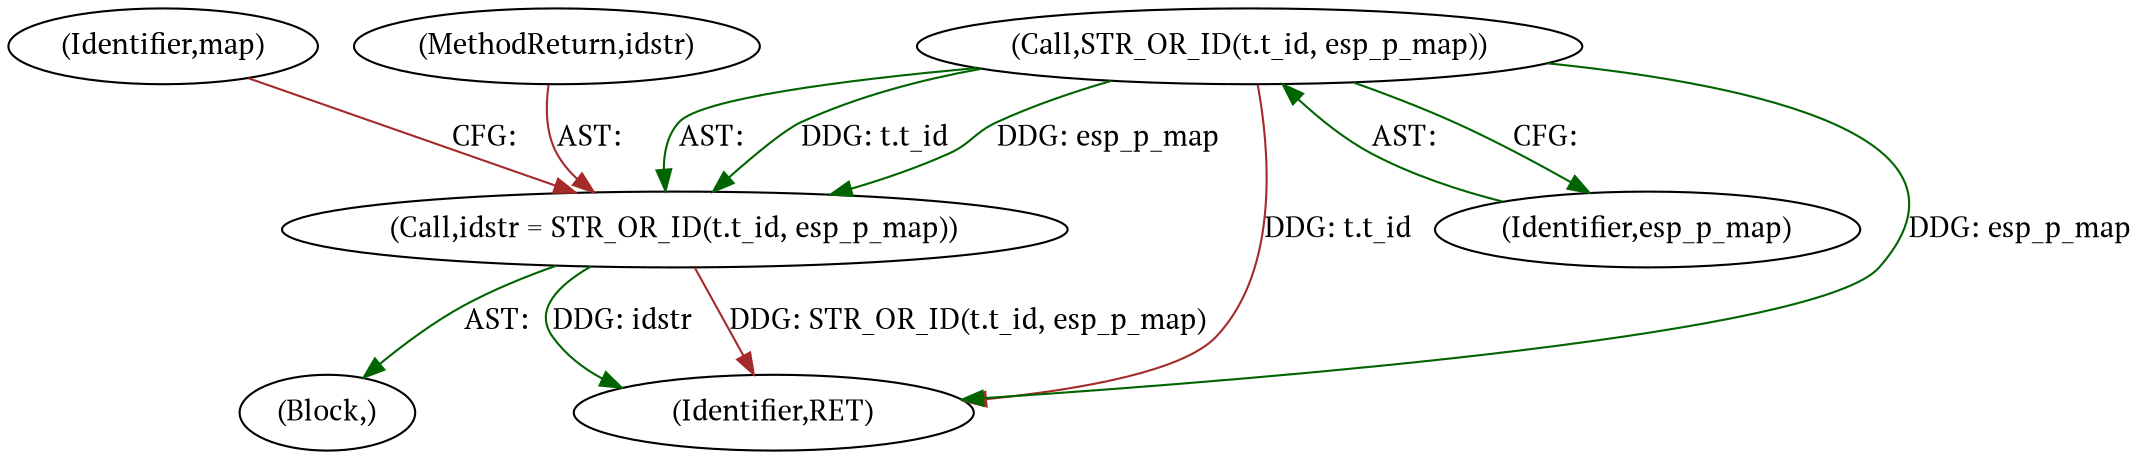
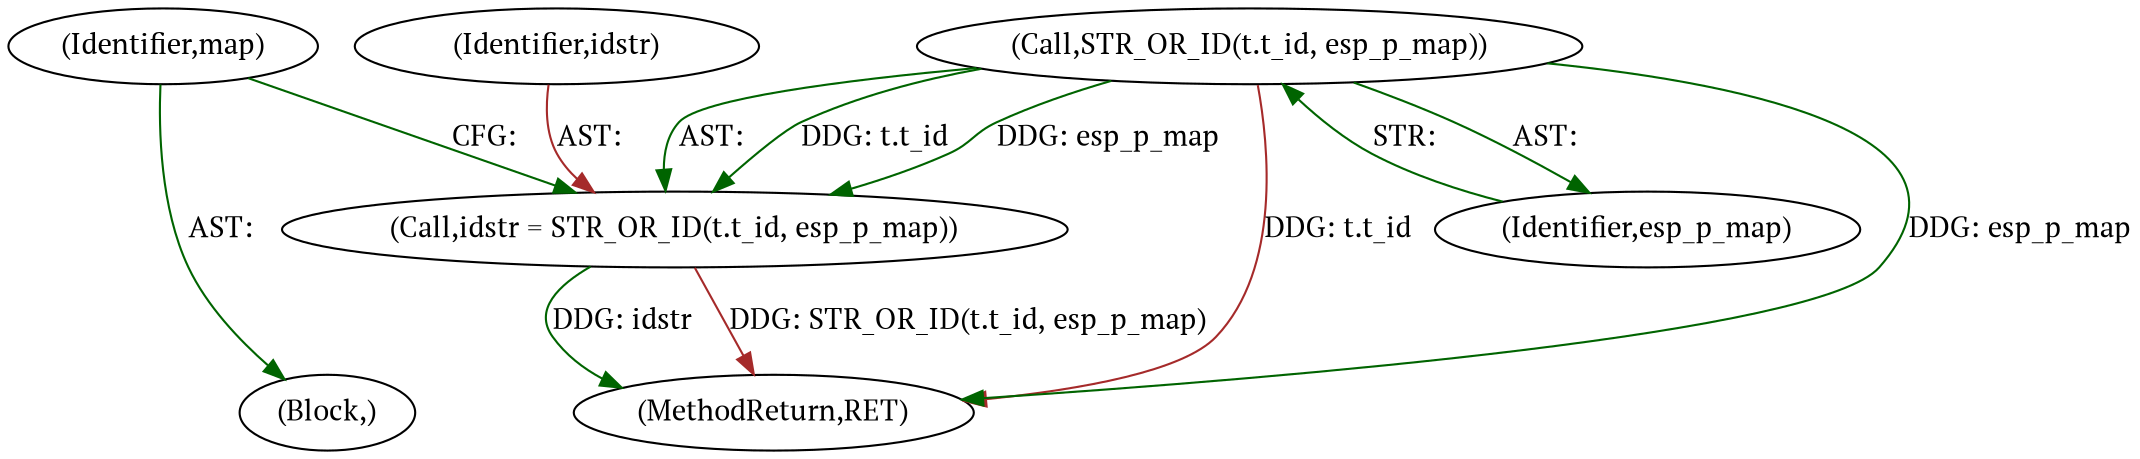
(557, 46) -> (557, 46)
(402, 132) -> (402, 132)
(1409, 138) -> (1409, 138)
(1550, 138) -> (1550, 138)
(463, 306) -> (178, 240)
(774, 413) -> (774, 413)
